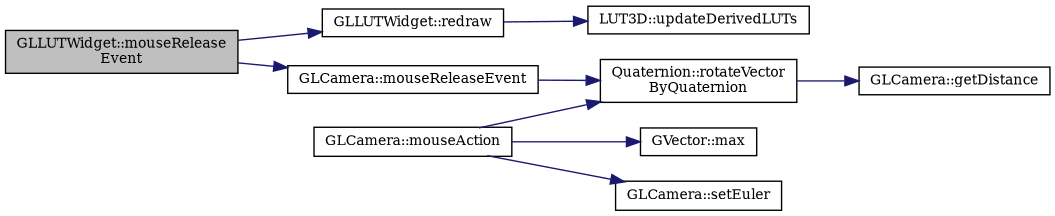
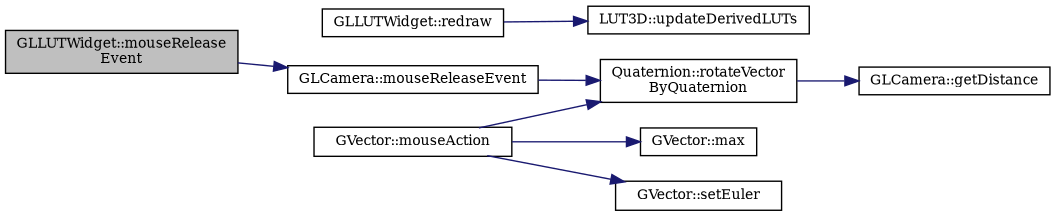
(273, 37) -> none
(413, 142) -> (413, 142)
(699, 196) -> (699, 196)
